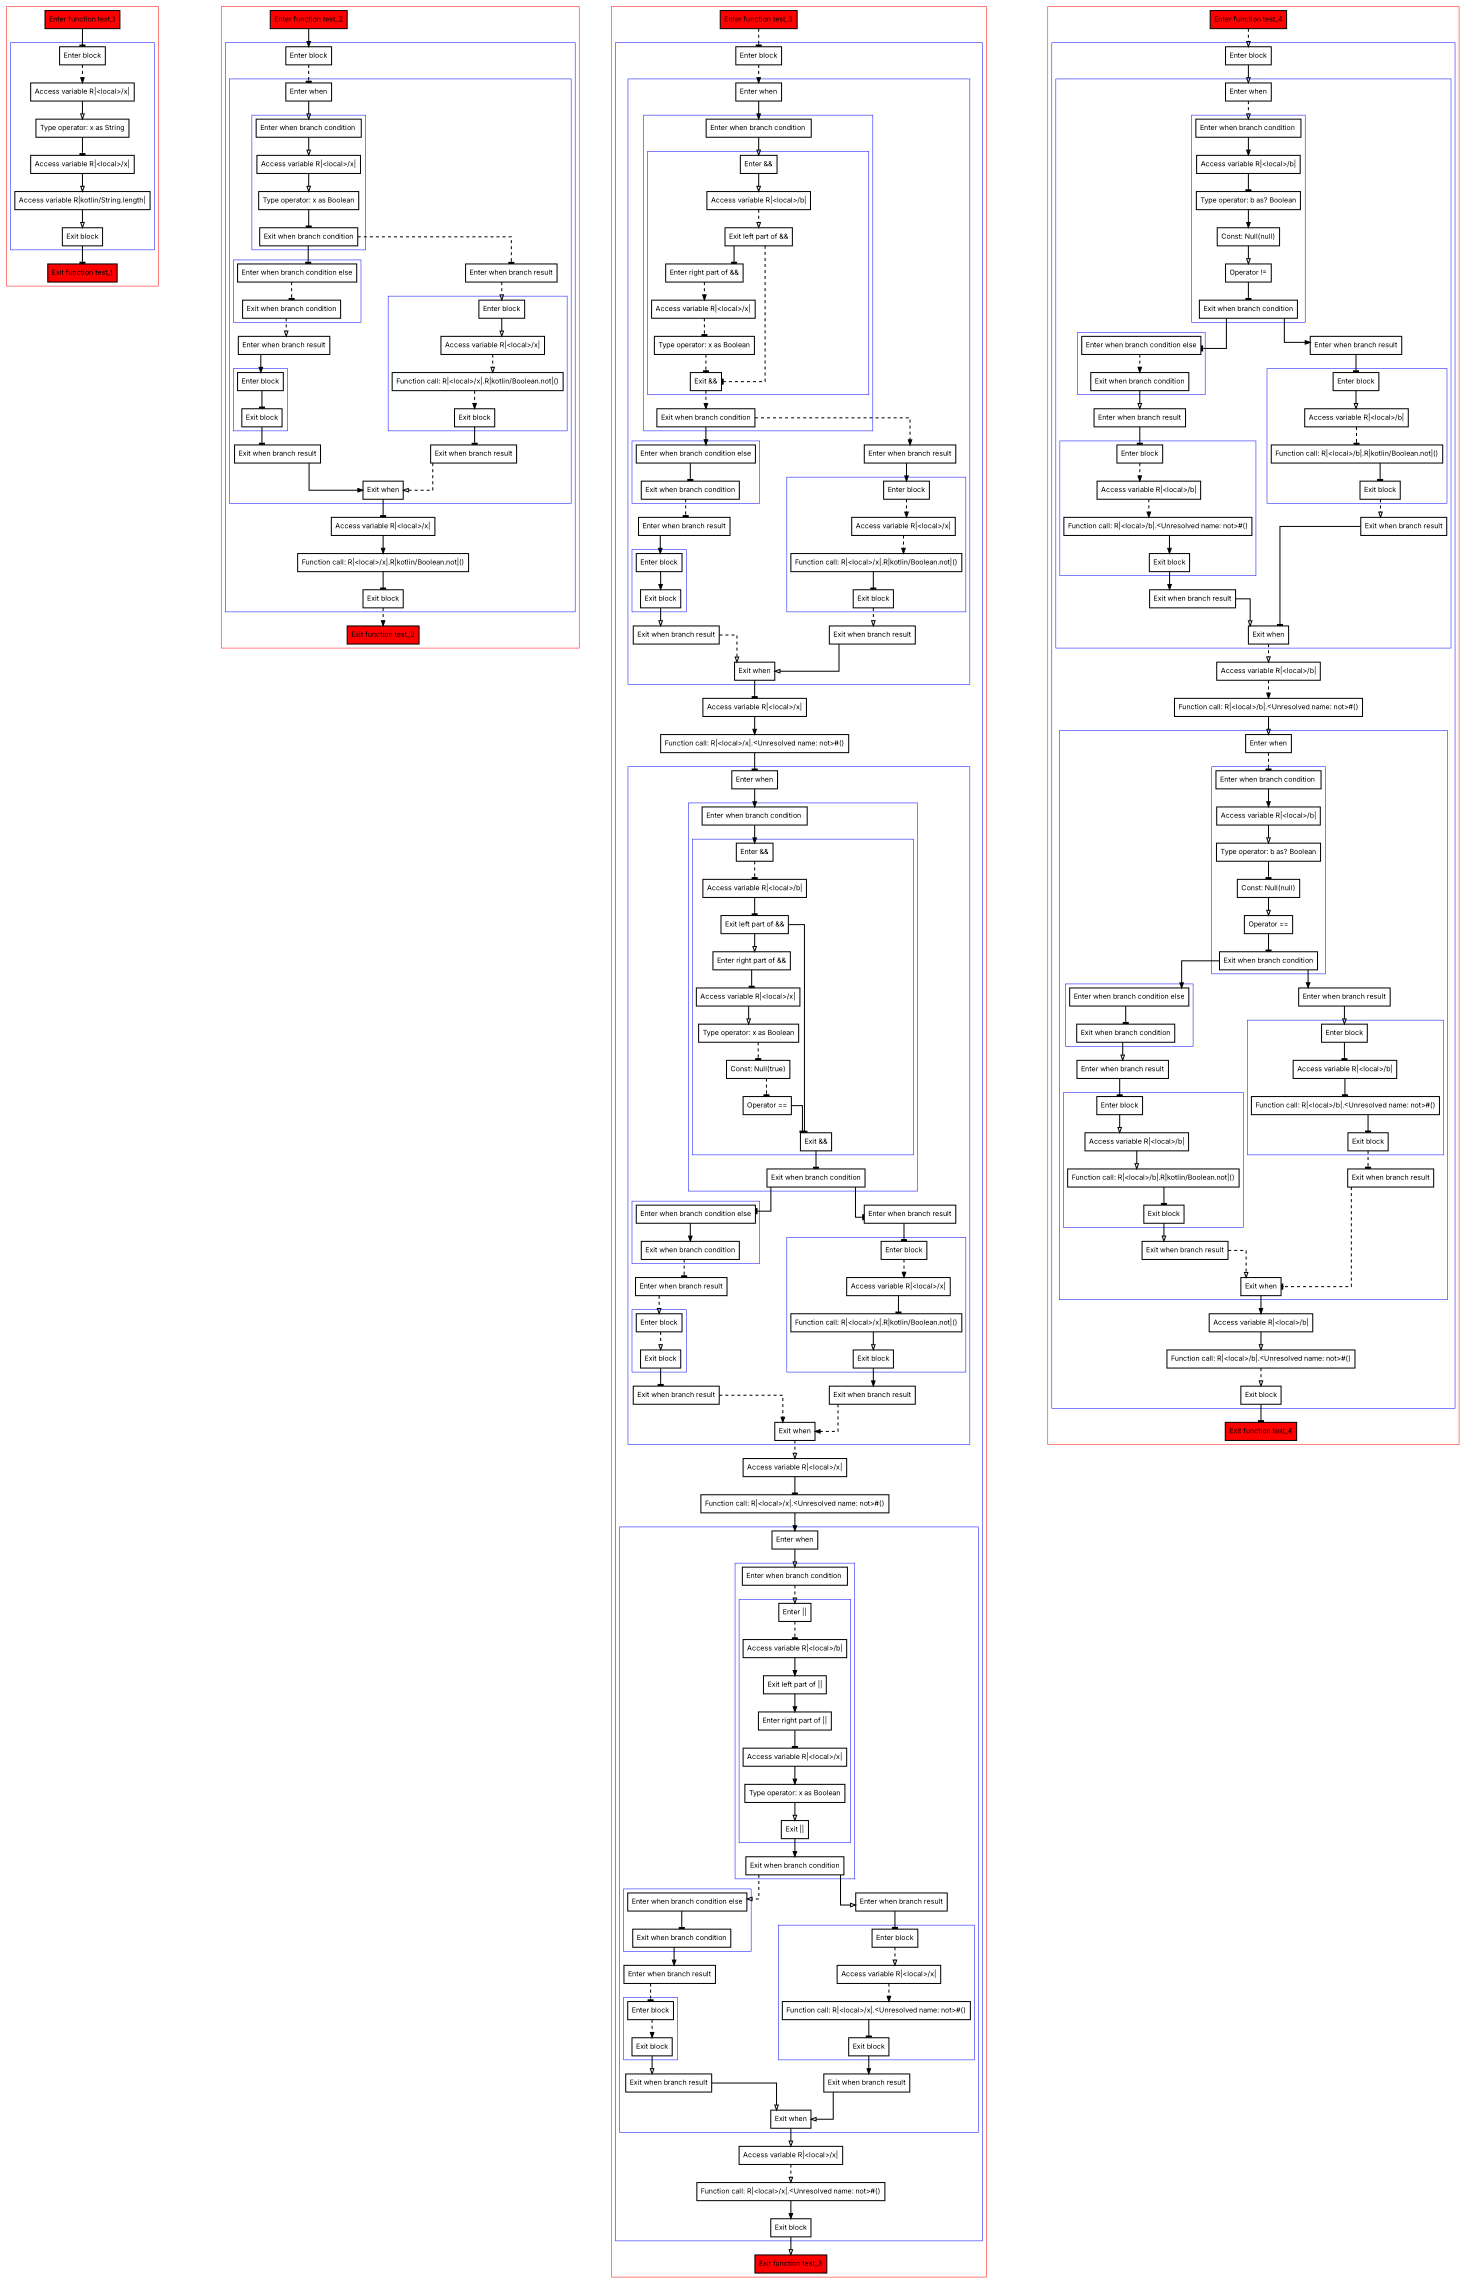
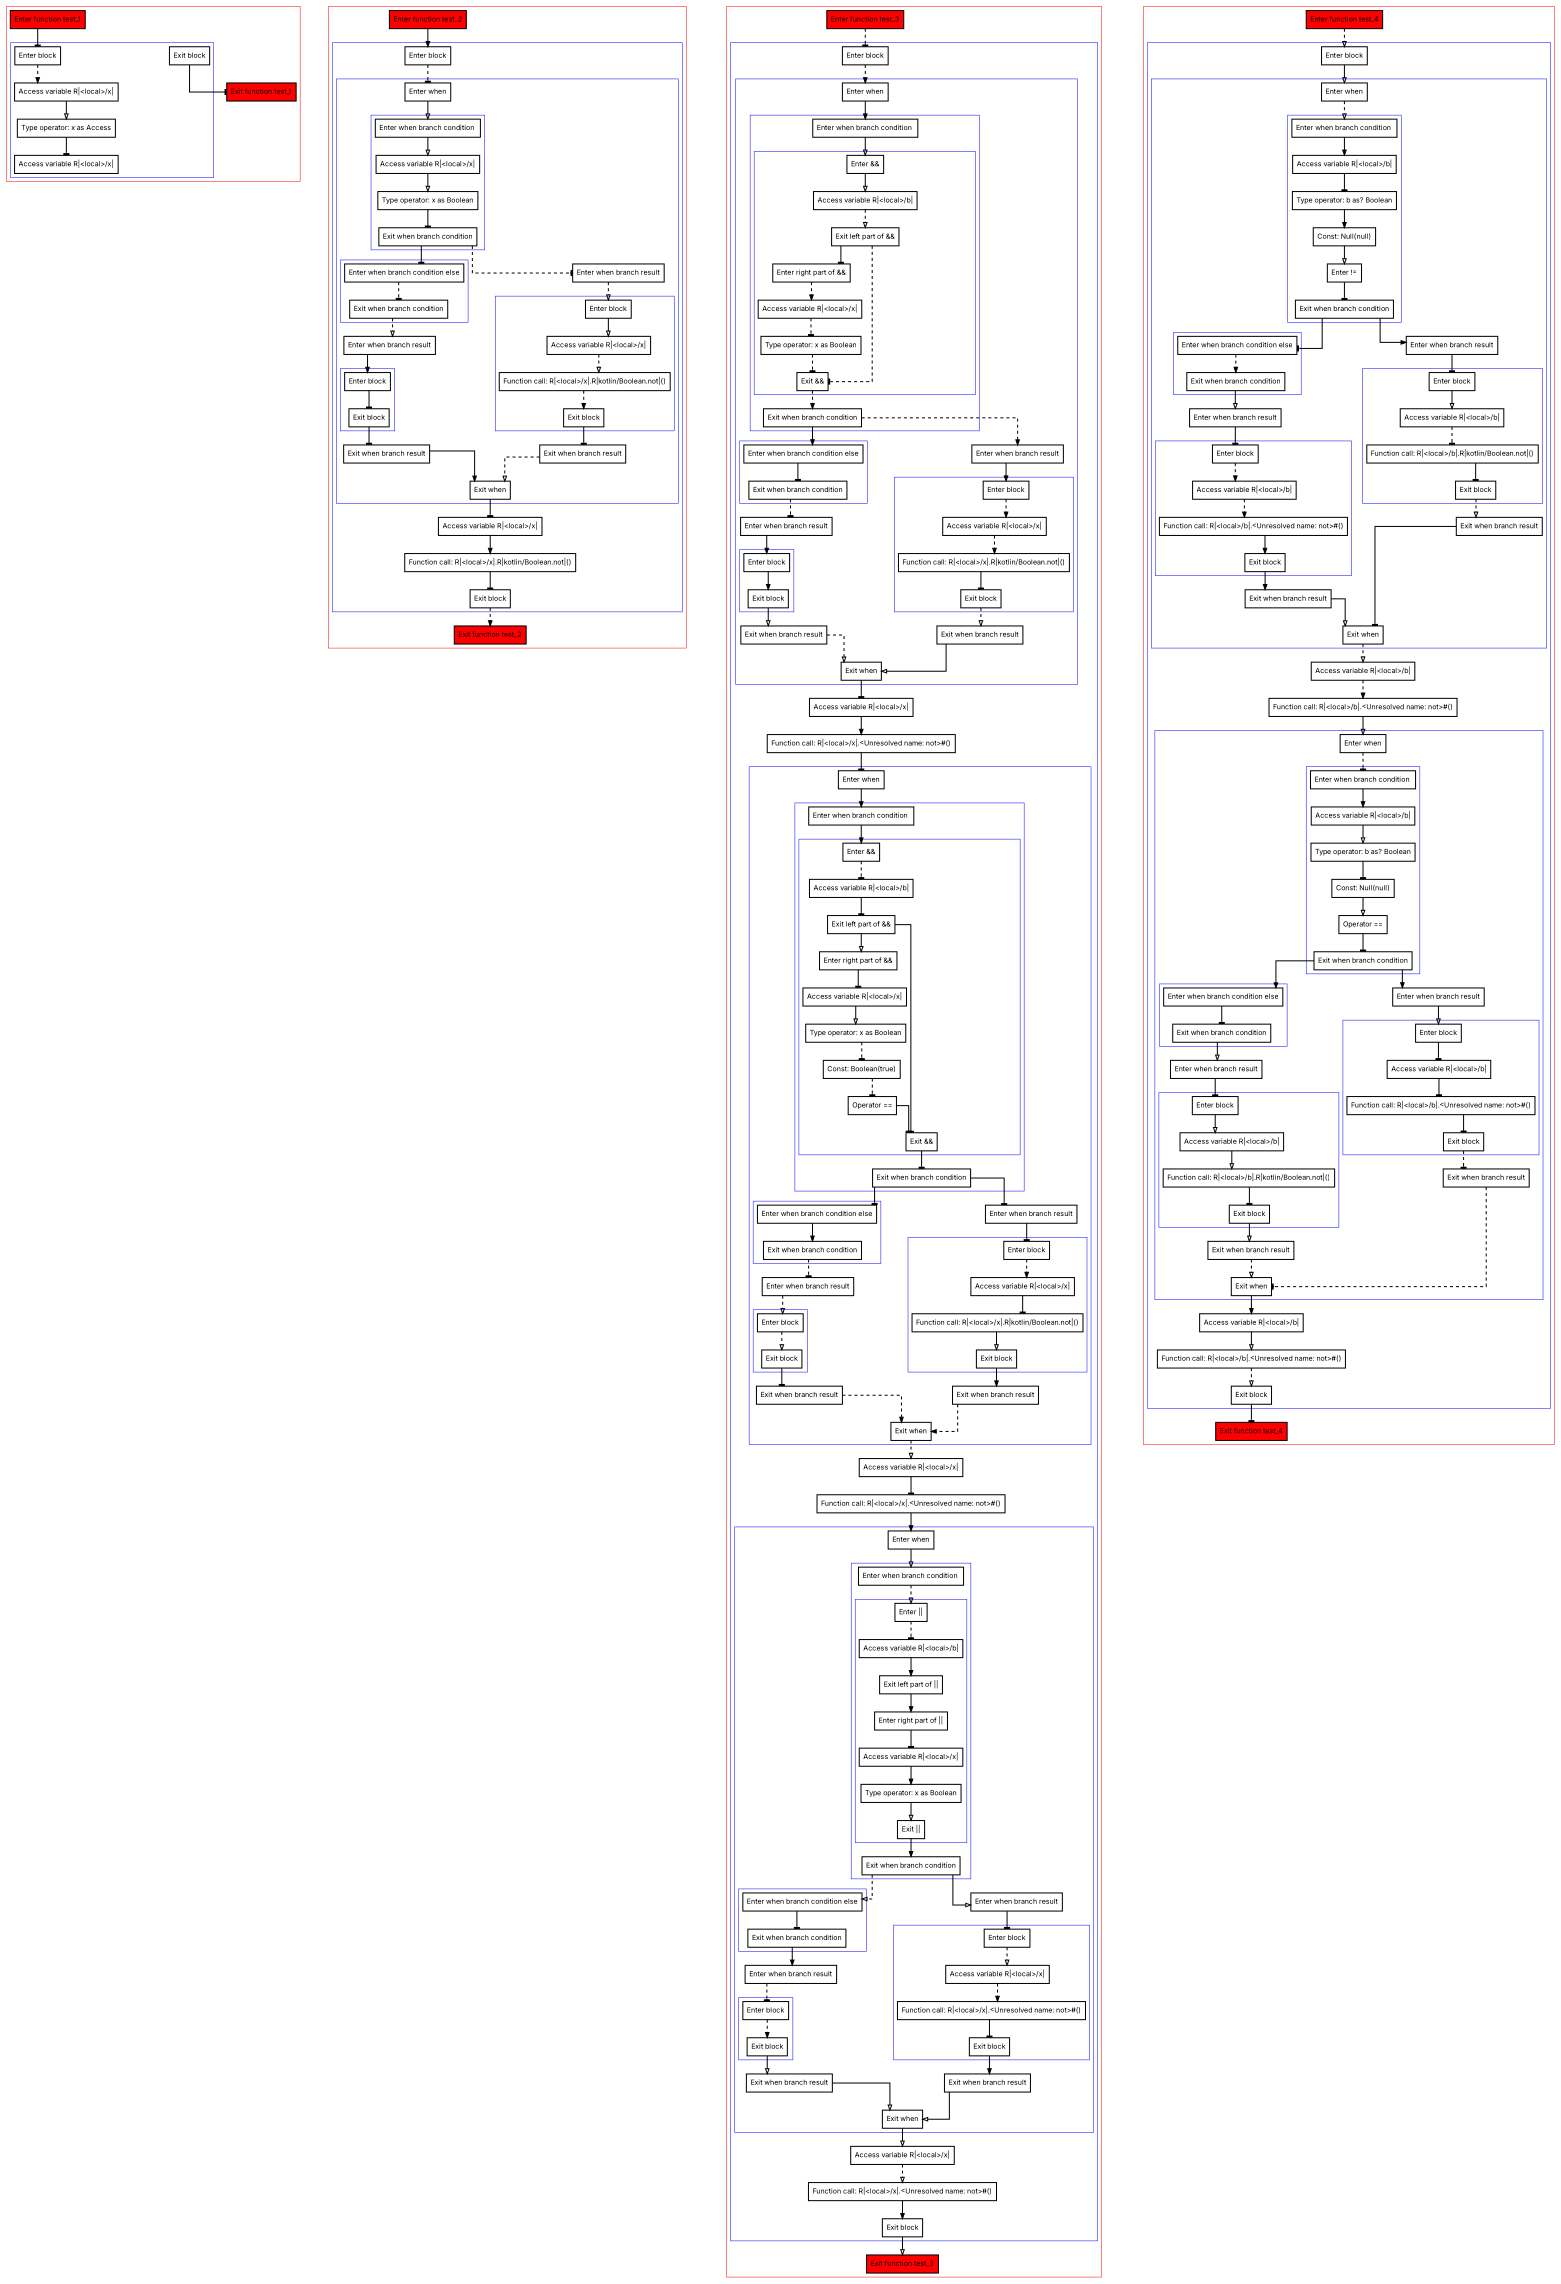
(82, 128) -> (66, 128)
(82, 201) -> none
(1248, 273) -> (1344, 273)
(758, 1069) -> (862, 1069)
